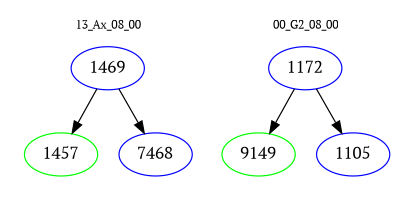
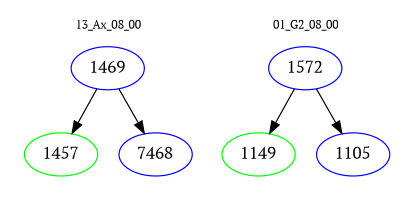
(306, 26) -> (306, 26)
(305, 68) -> (305, 68)
(259, 154) -> (259, 154)
